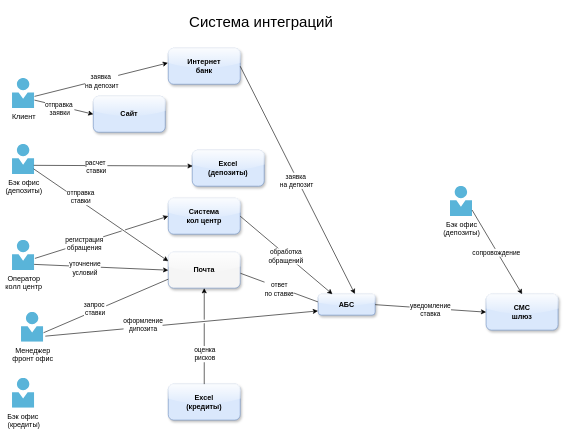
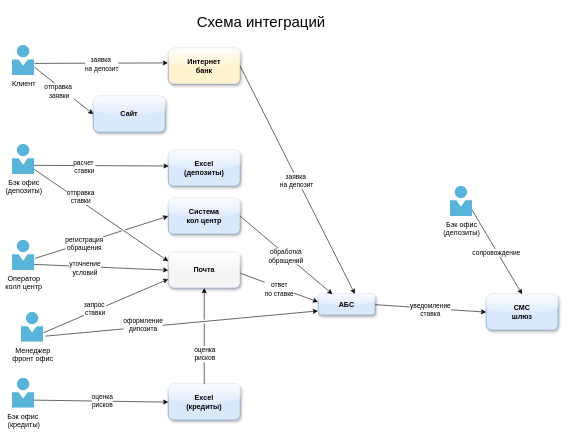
(261, 21) -> (261, 21)
(204, 66) -> (204, 66)
(23, 93) -> (23, 60)
(228, 168) -> (204, 168)
(165, 281) -> (163, 282)
(314, 301) -> (313, 300)
none -> (115, 402)
